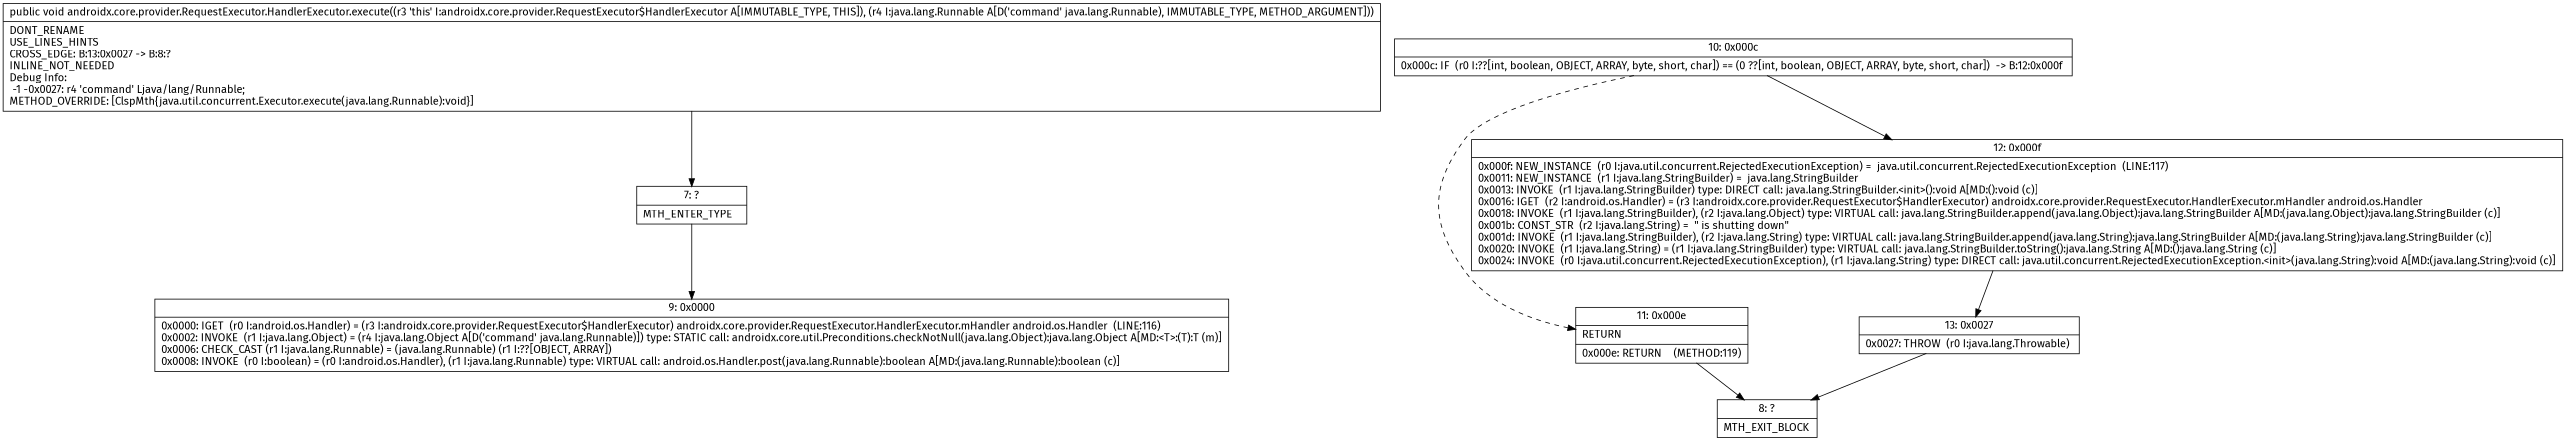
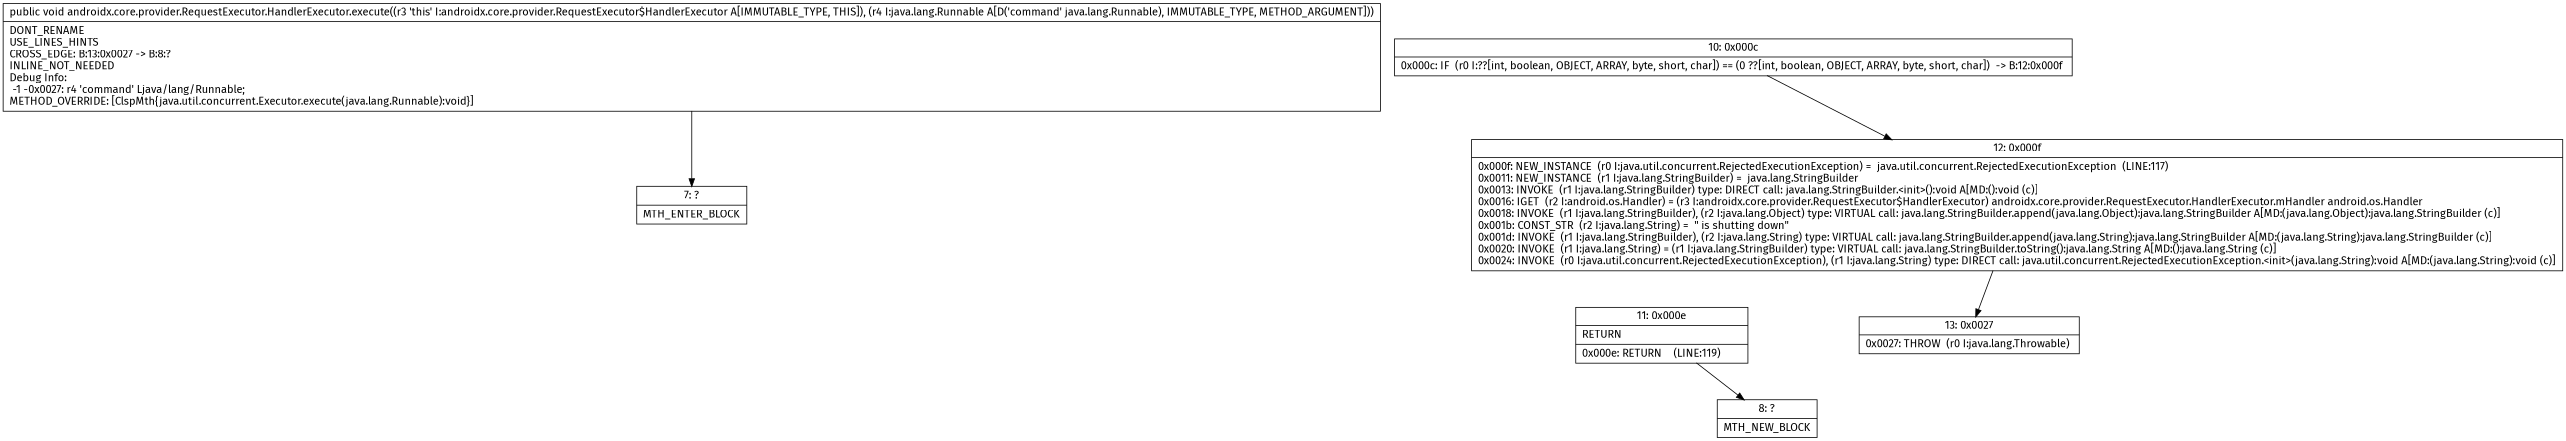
(1445, 174) -> none
(688, 214) -> (692, 214)
(692, 335) -> none
(1662, 353) -> (1652, 353)
(1872, 375) -> none
(1766, 428) -> (1767, 428)
